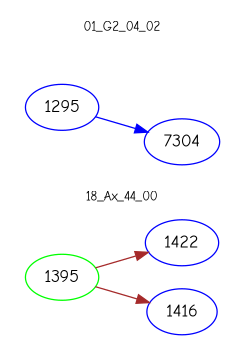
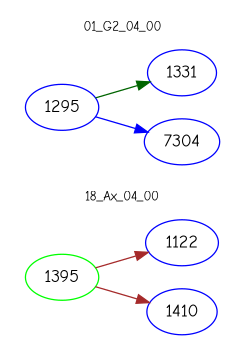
(122, 27) -> (122, 27)
none -> (182, 73)
(122, 197) -> (122, 197)
(182, 243) -> (182, 243)
(182, 312) -> (182, 312)
